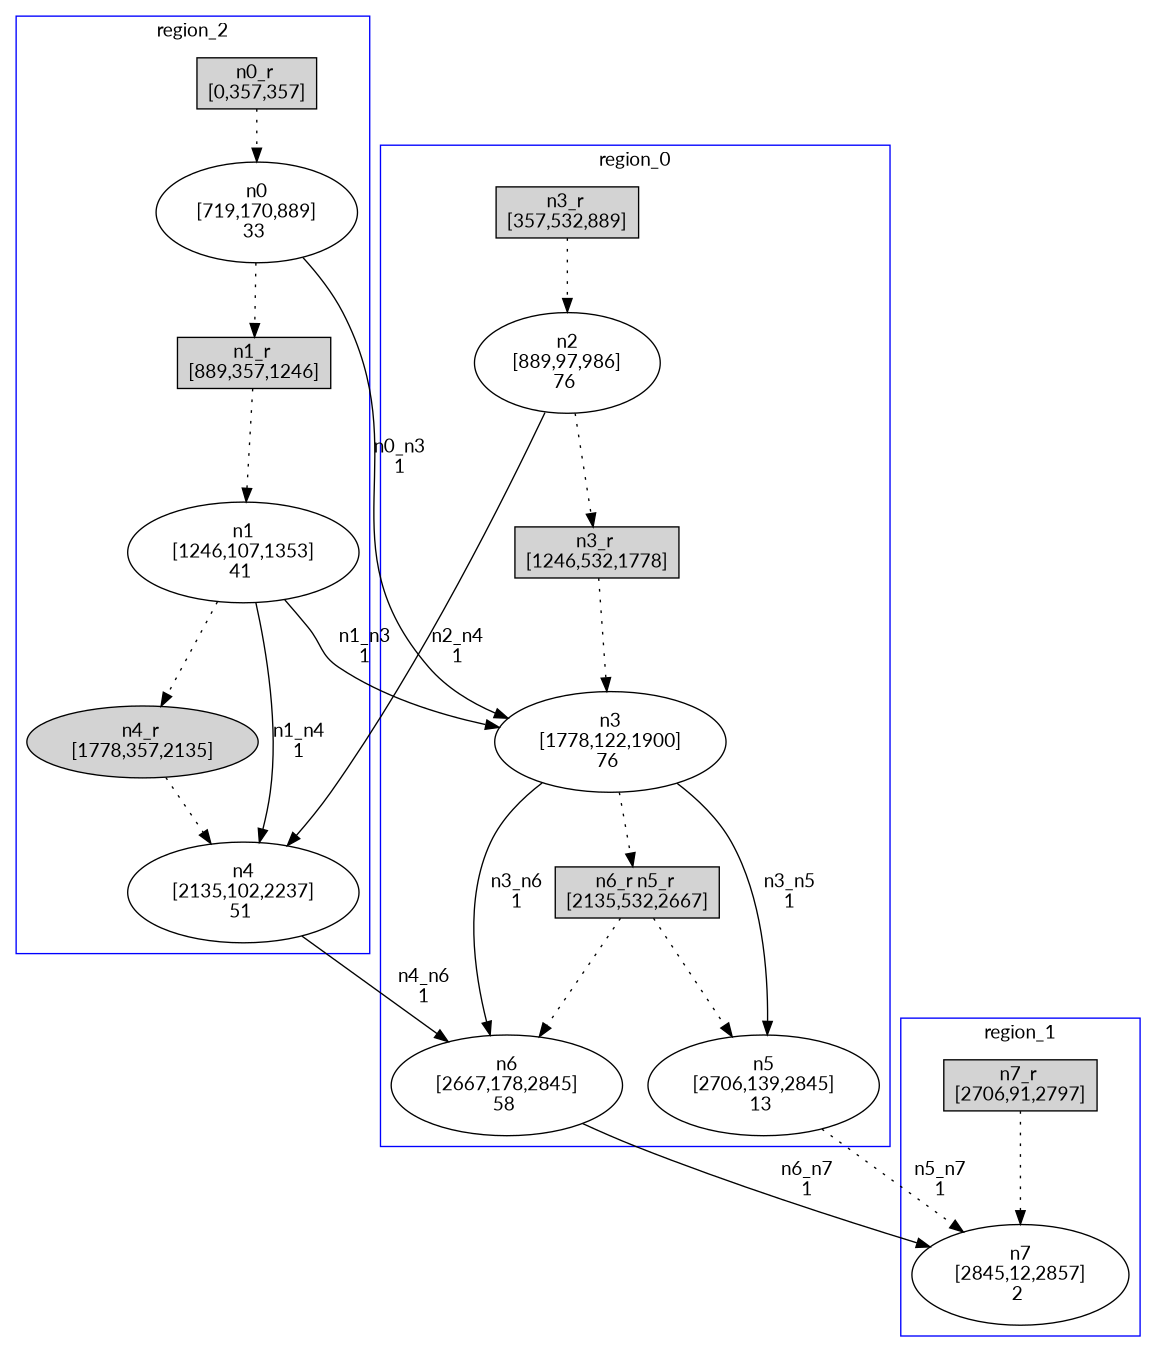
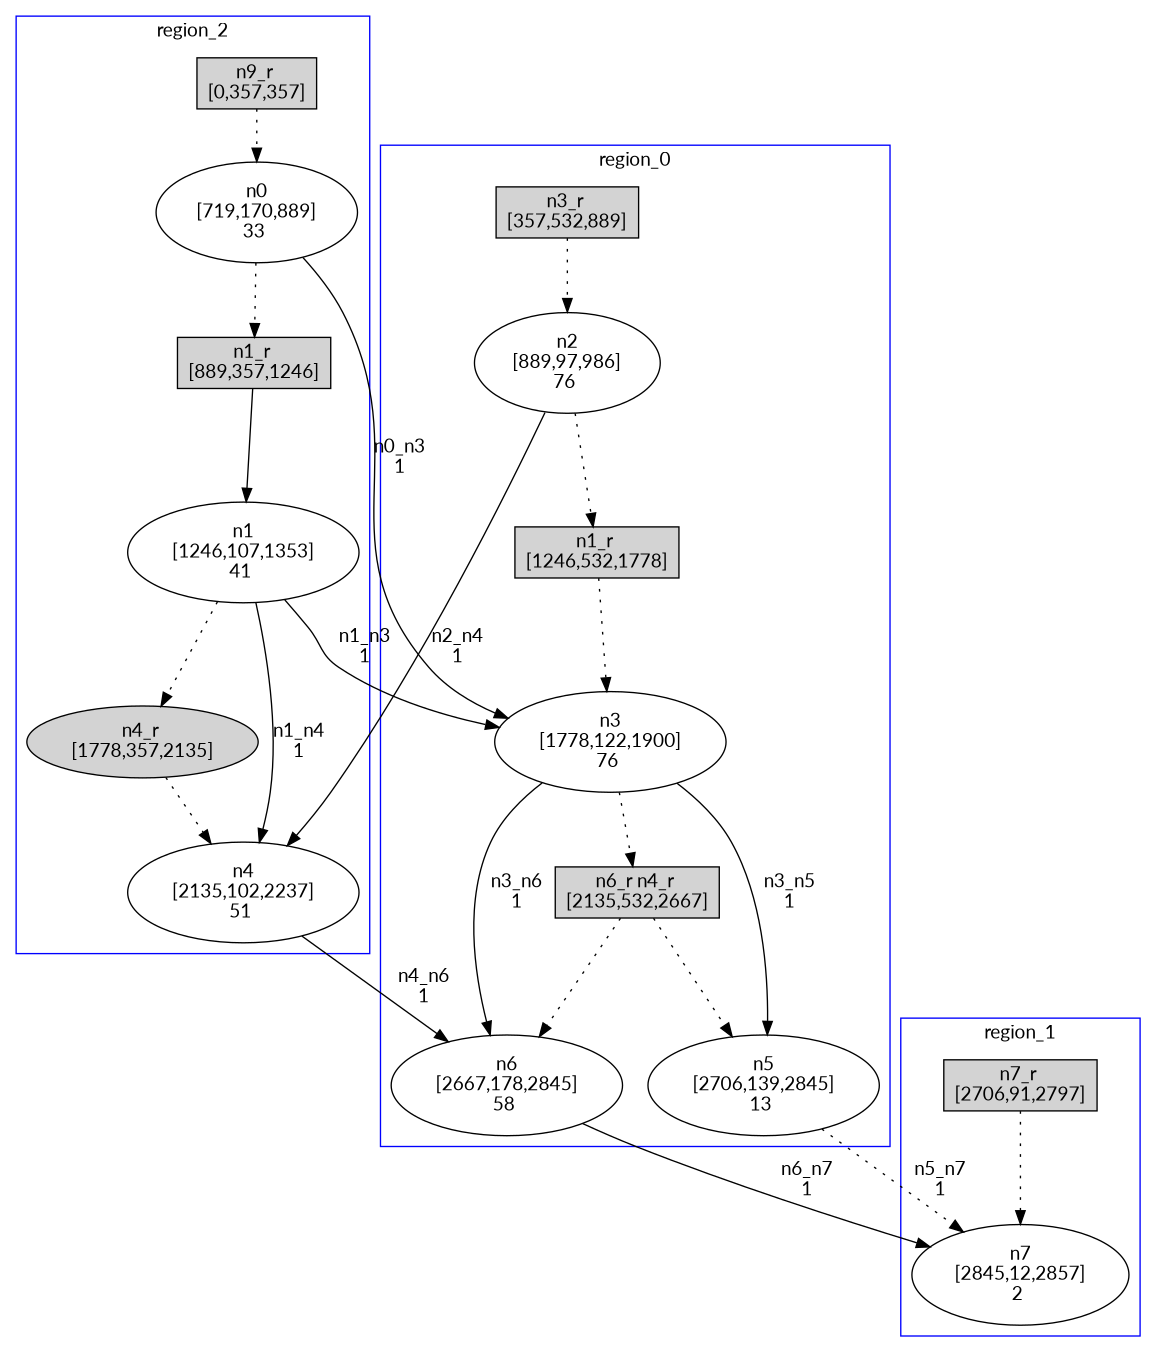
(257, 83) -> (257, 83)
(250, 438) -> (250, 438)
(597, 552) -> (597, 552)
(637, 892) -> (637, 892)
